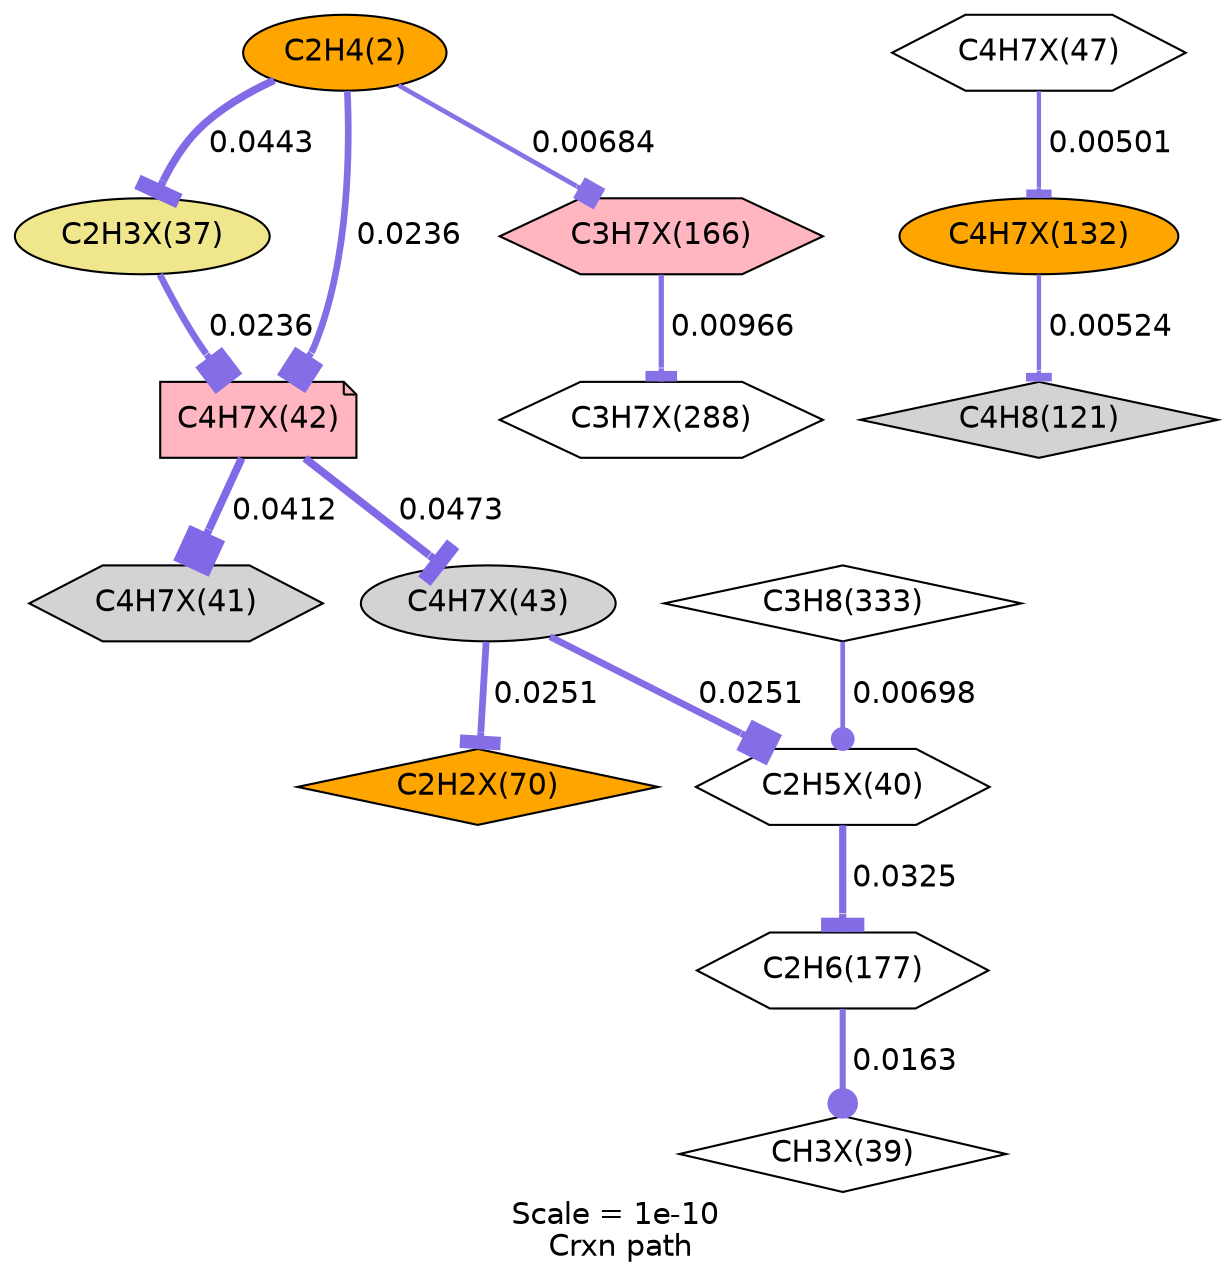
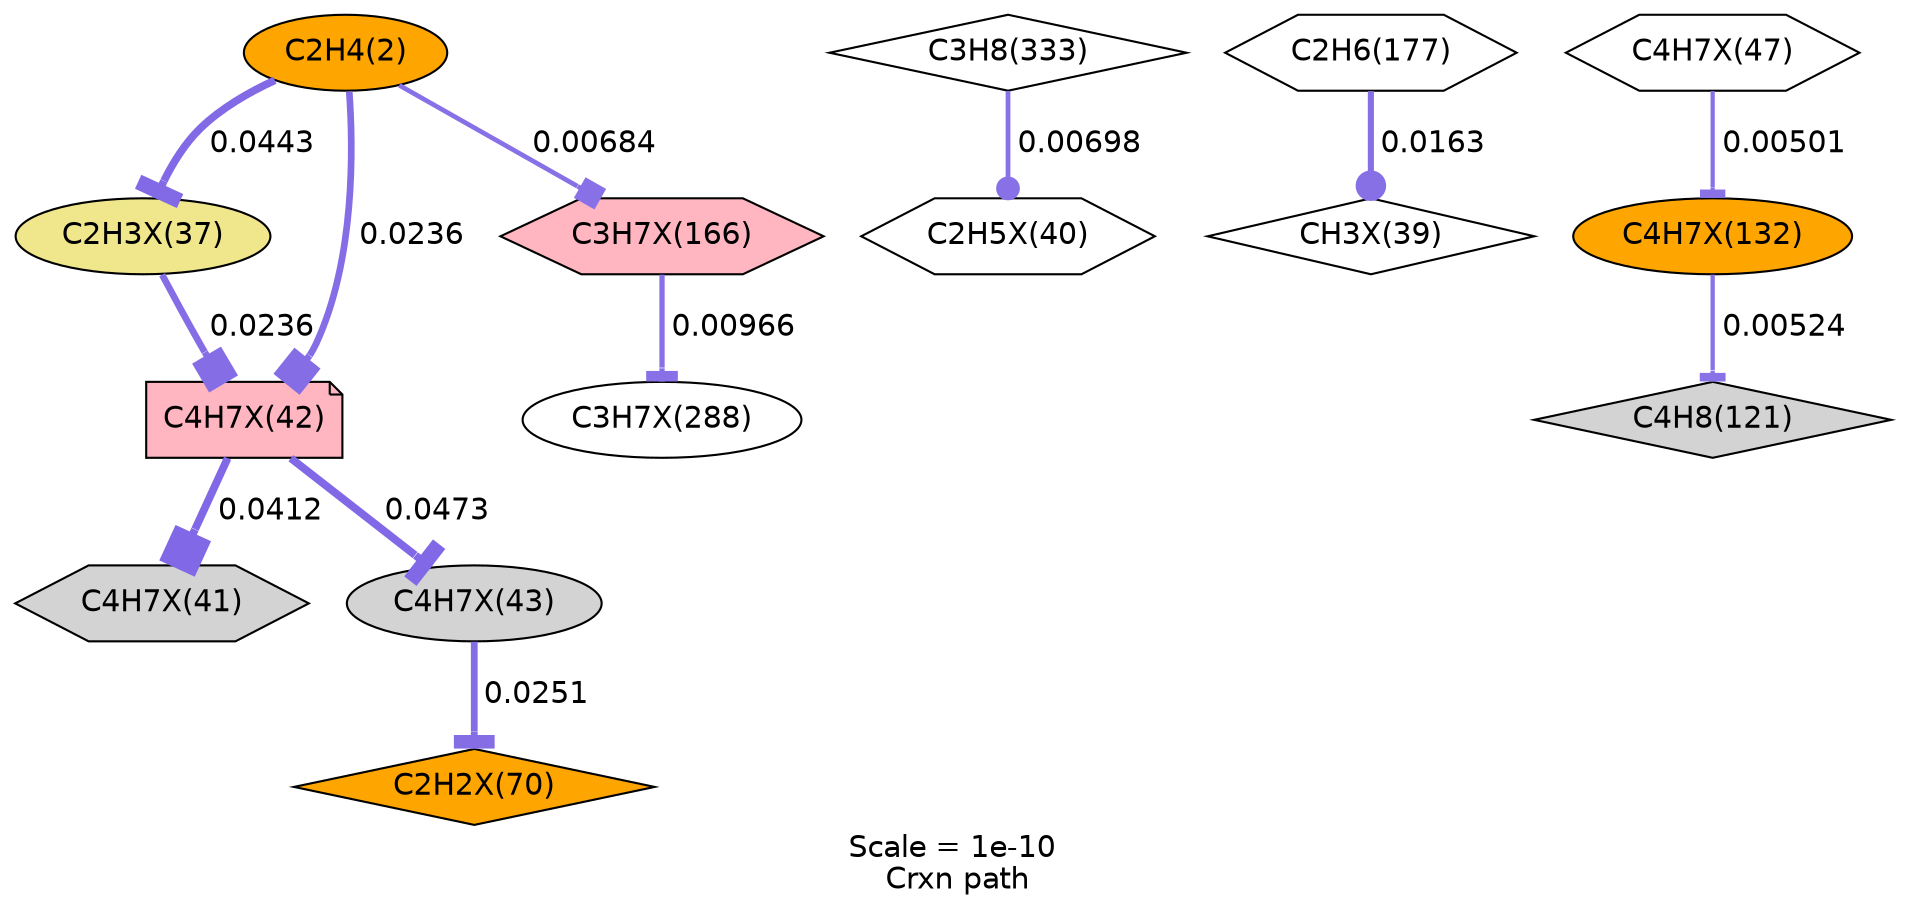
(661, 420) -> (662, 420)
(645, 685) -> none
(843, 869) -> none
